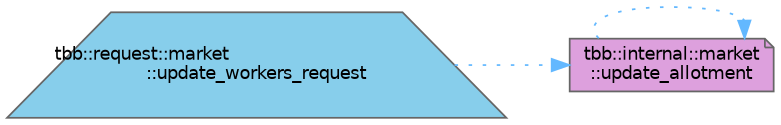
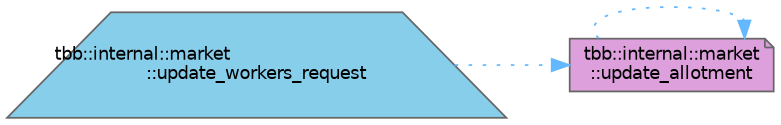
(257, 65) -> (257, 65)
